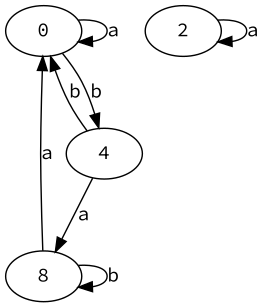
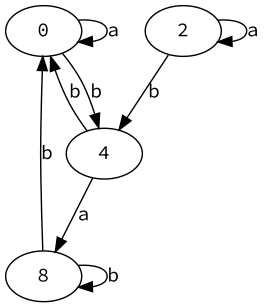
none -> (148, 86)
(47, 154) -> (47, 154)
